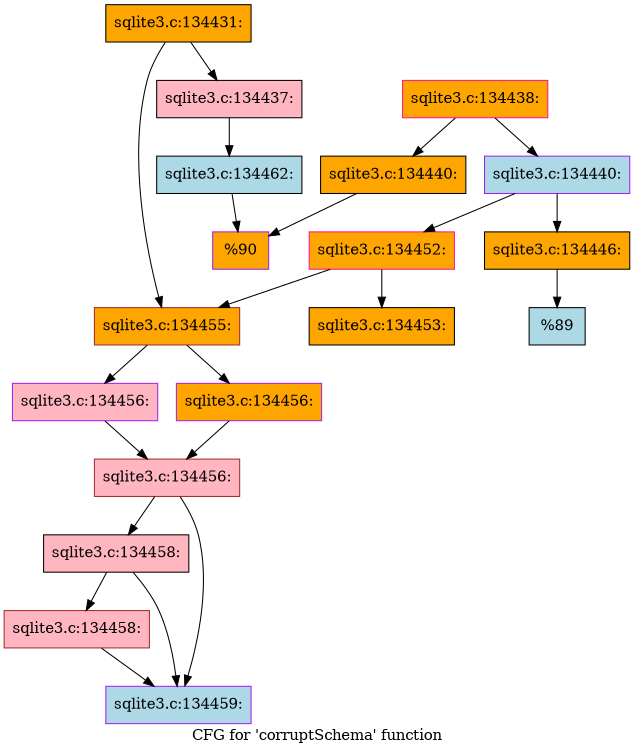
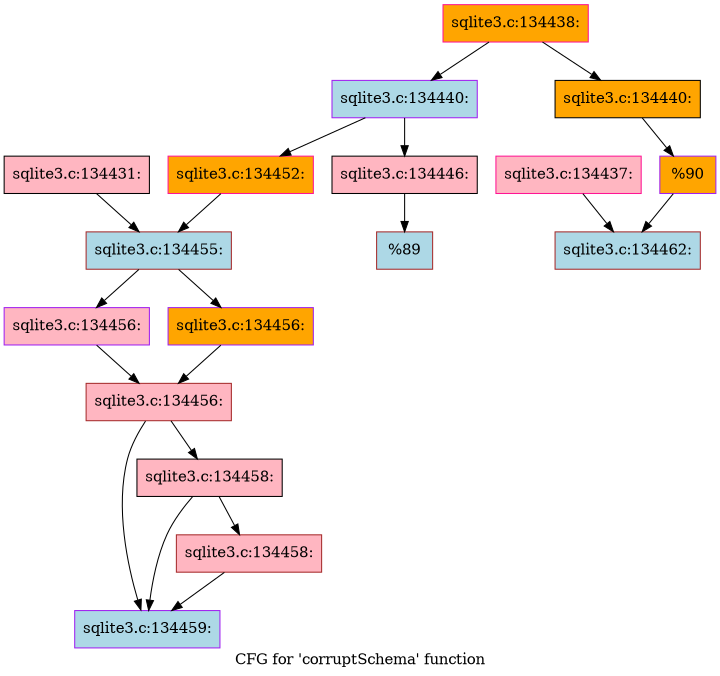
(178, 23) -> (77, 175)
(201, 57) -> none
(229, 99) -> (569, 175)
(229, 175) -> (628, 251)
(234, 208) -> (661, 209)
(557, 251) -> (405, 175)
(167, 326) -> (159, 251)
(382, 326) -> none
(557, 326) -> (405, 251)
